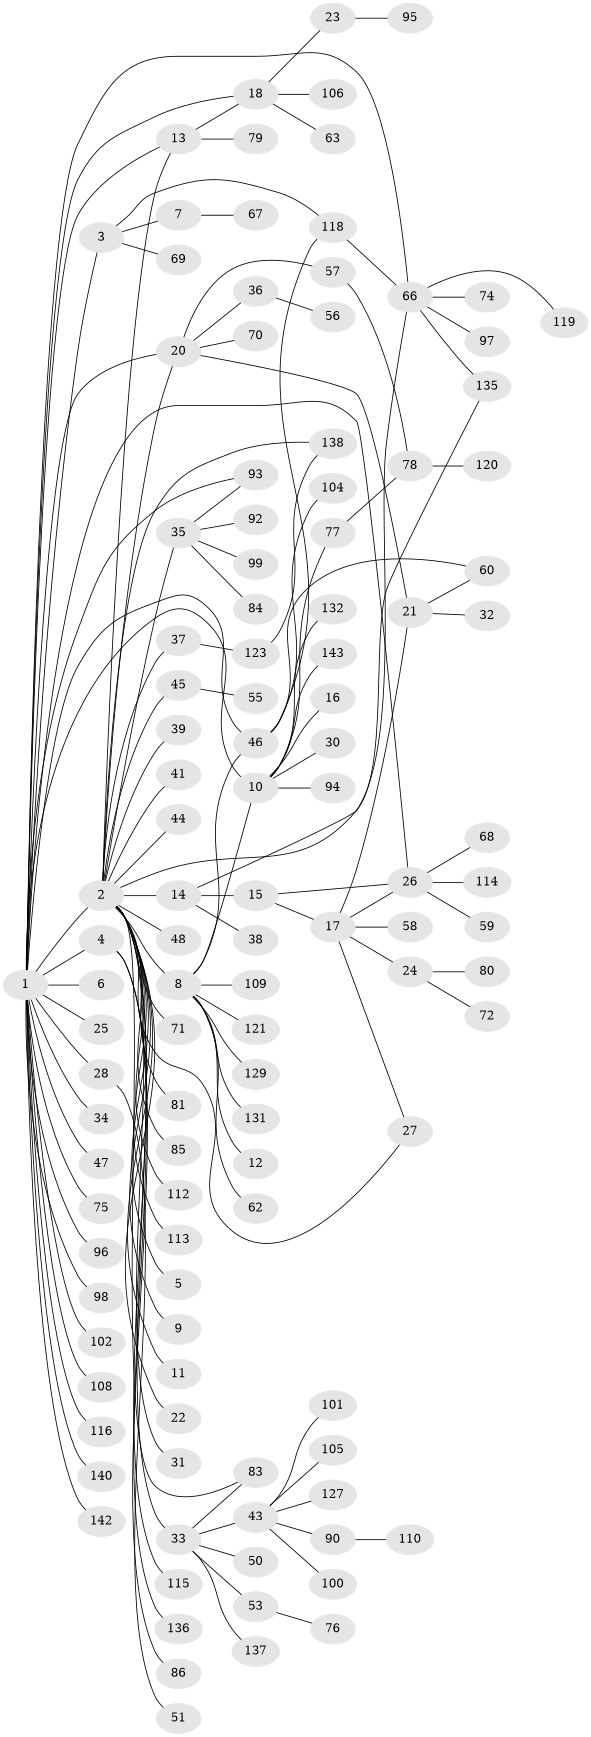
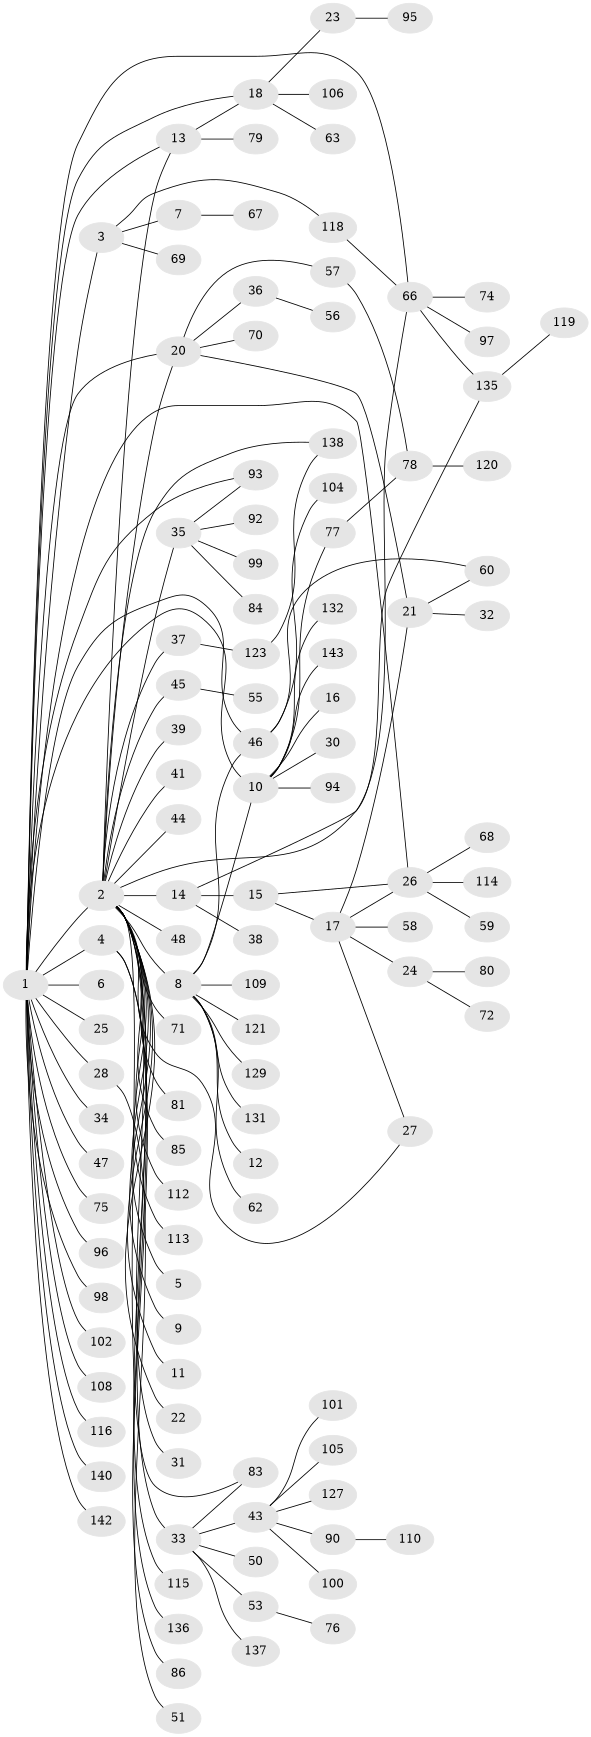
(496, 271) -> (526, 355)
(294, 486) -> none
